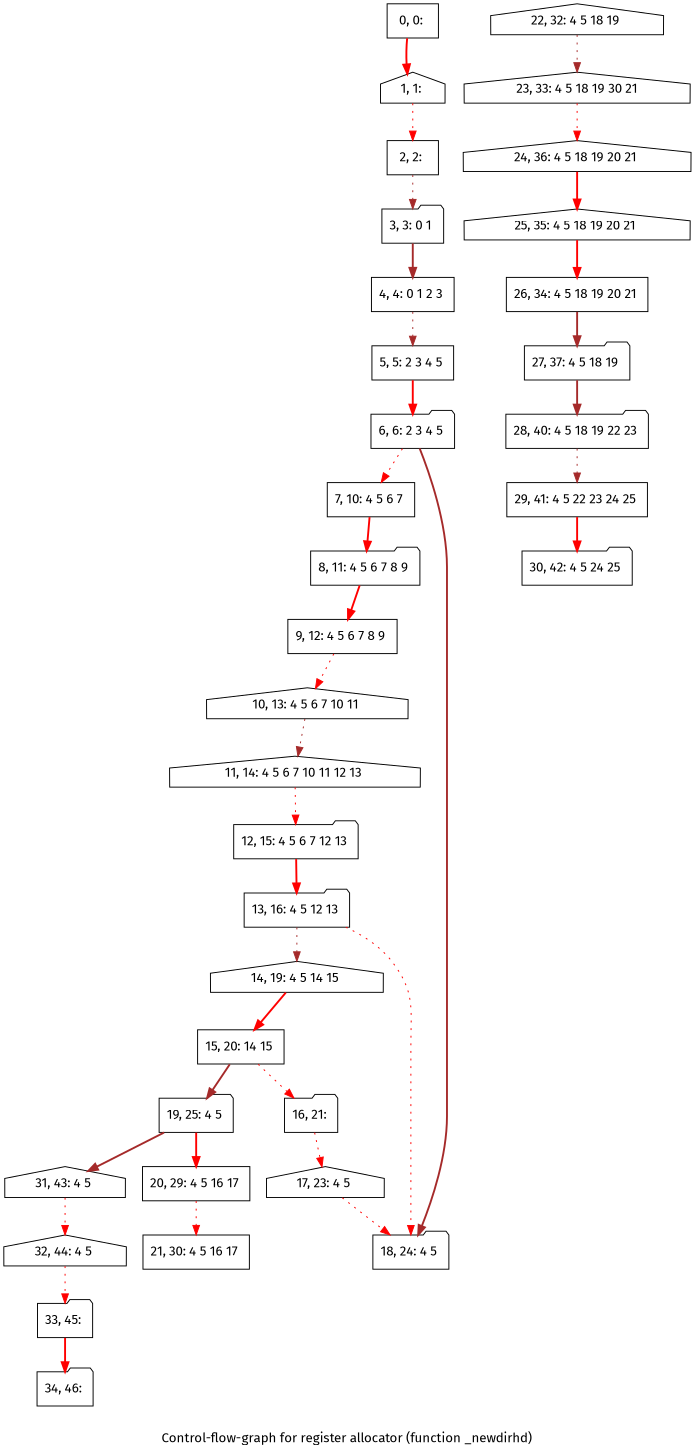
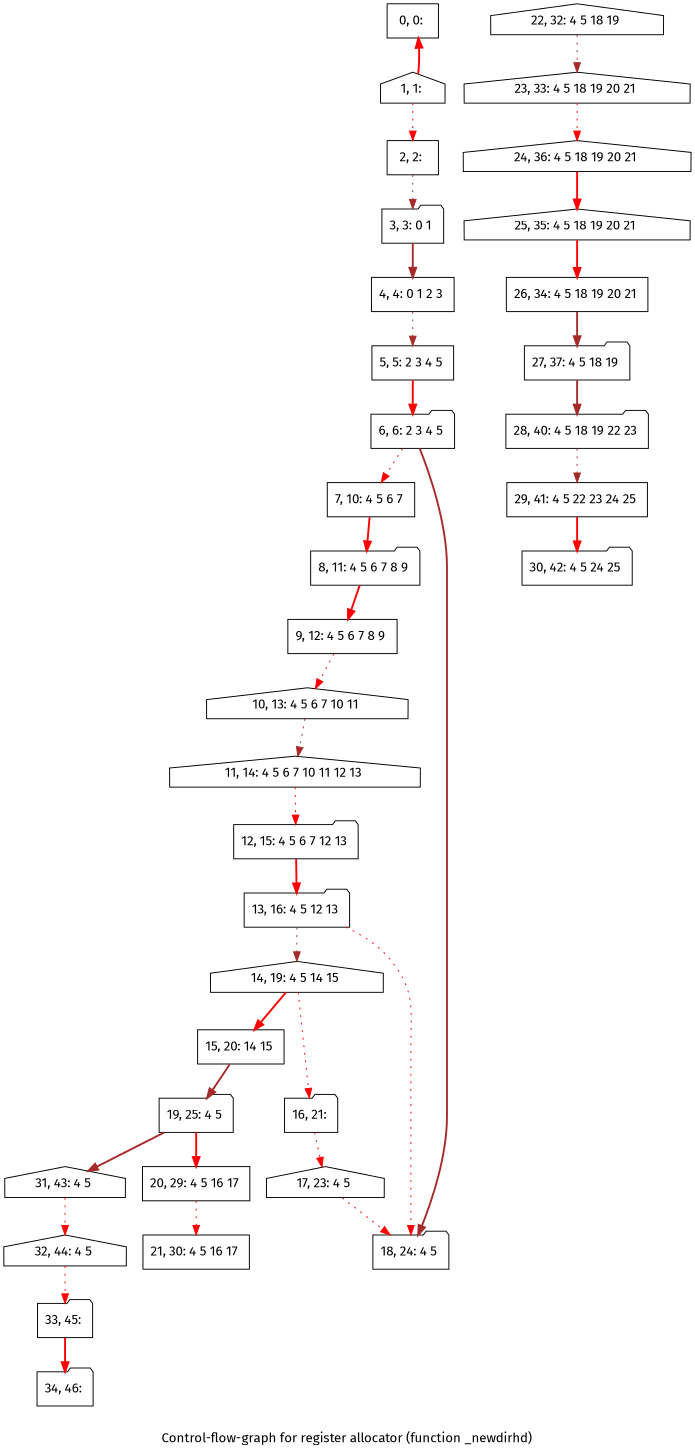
(406, 51) -> (419, 61)
(577, 89) -> (577, 89)
(273, 1078) -> (303, 1040)
